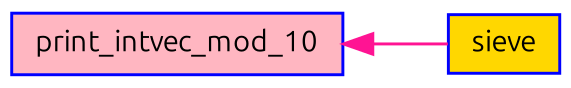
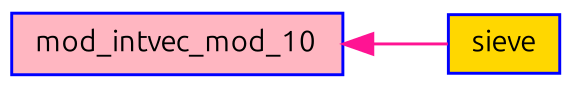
(177, 44) -> (177, 44)
